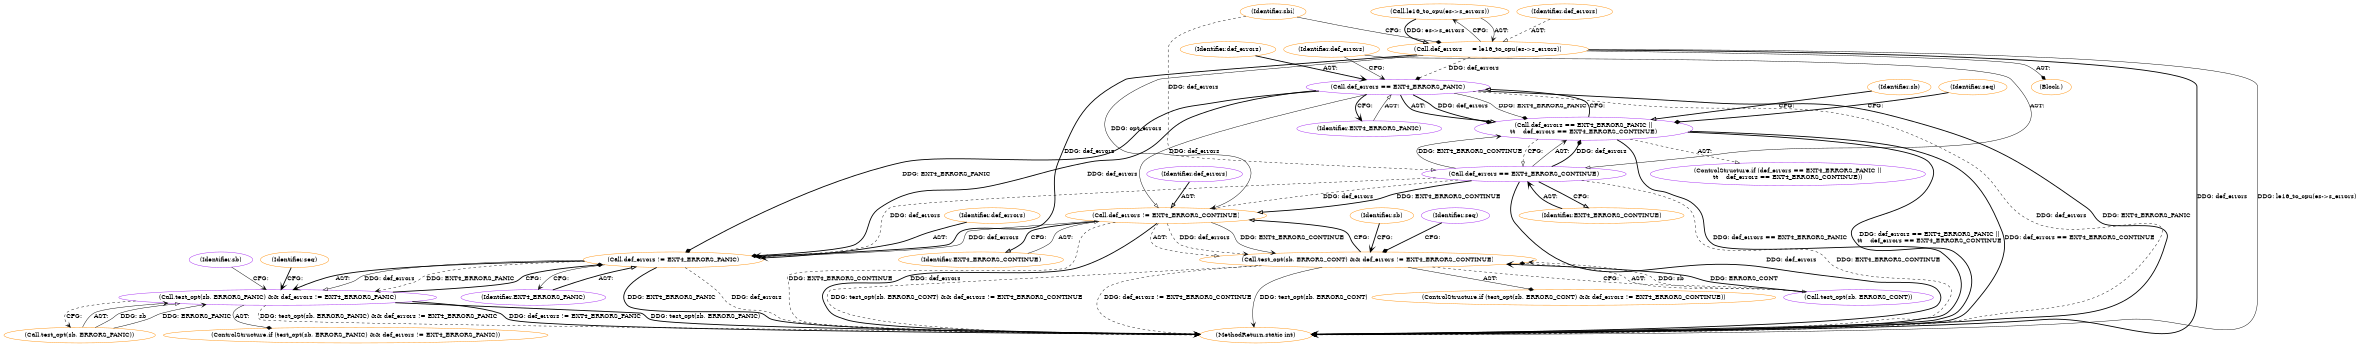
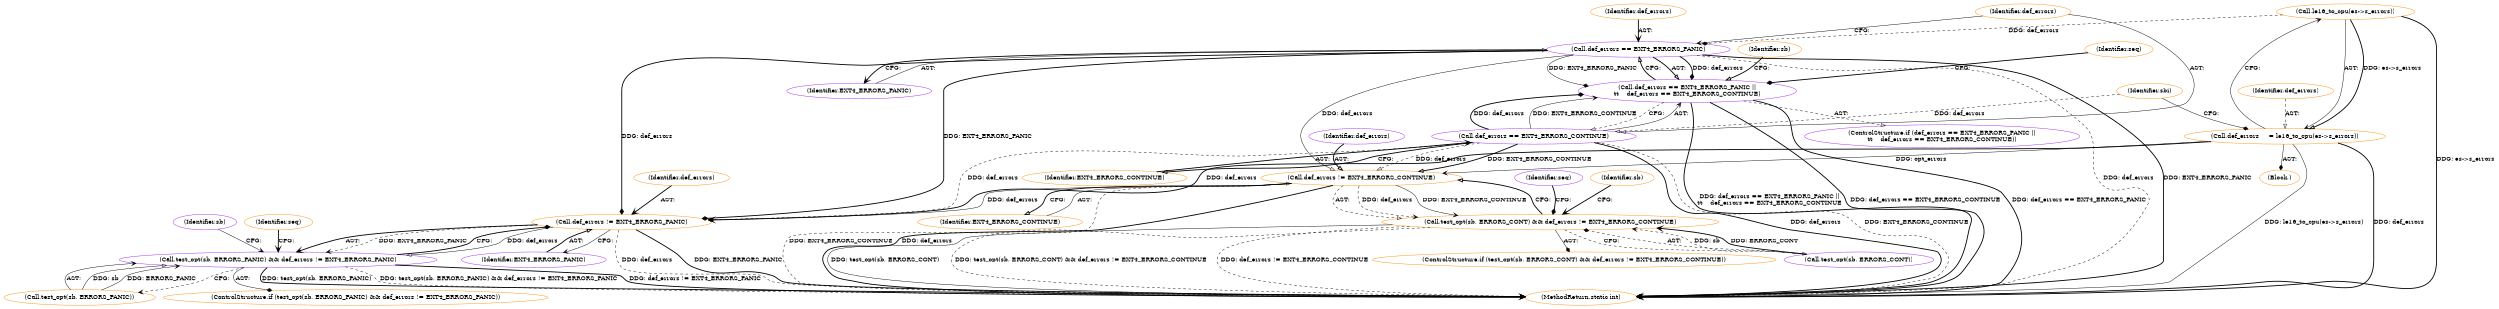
(1445, 67) -> (1995, 28)
none -> (2234, 288)
